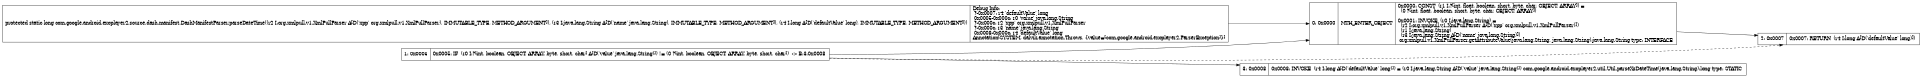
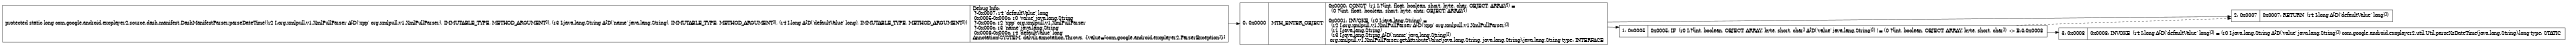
(1068, 51) -> (1612, 27)
